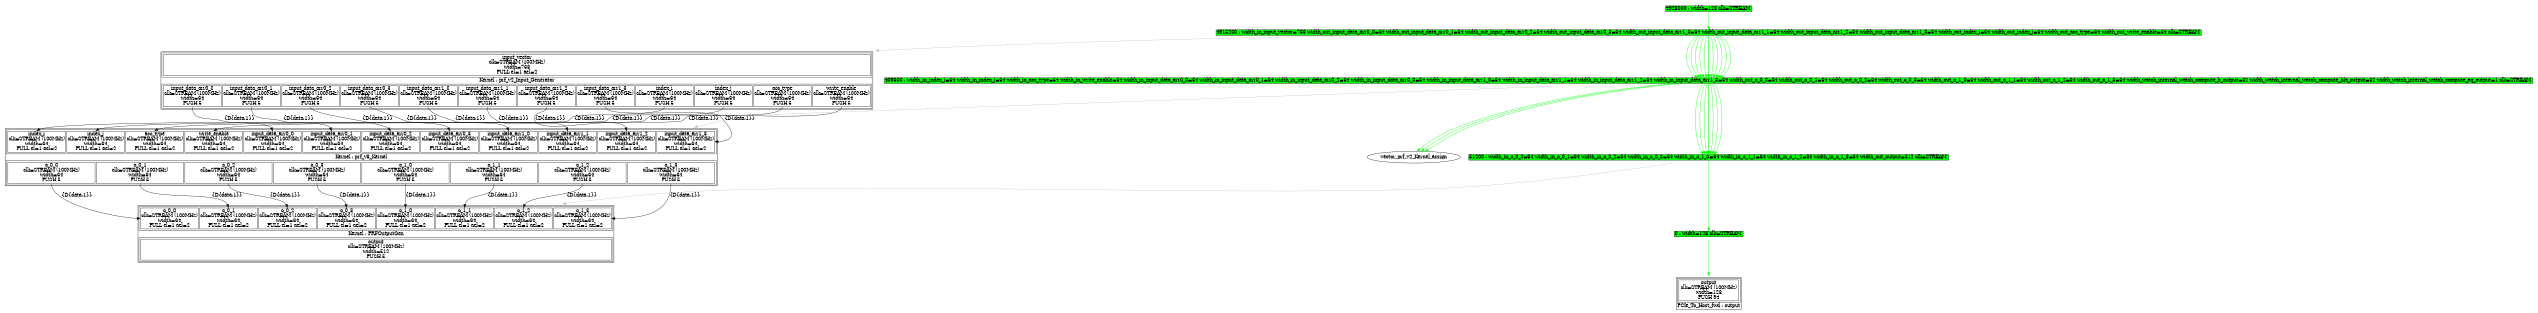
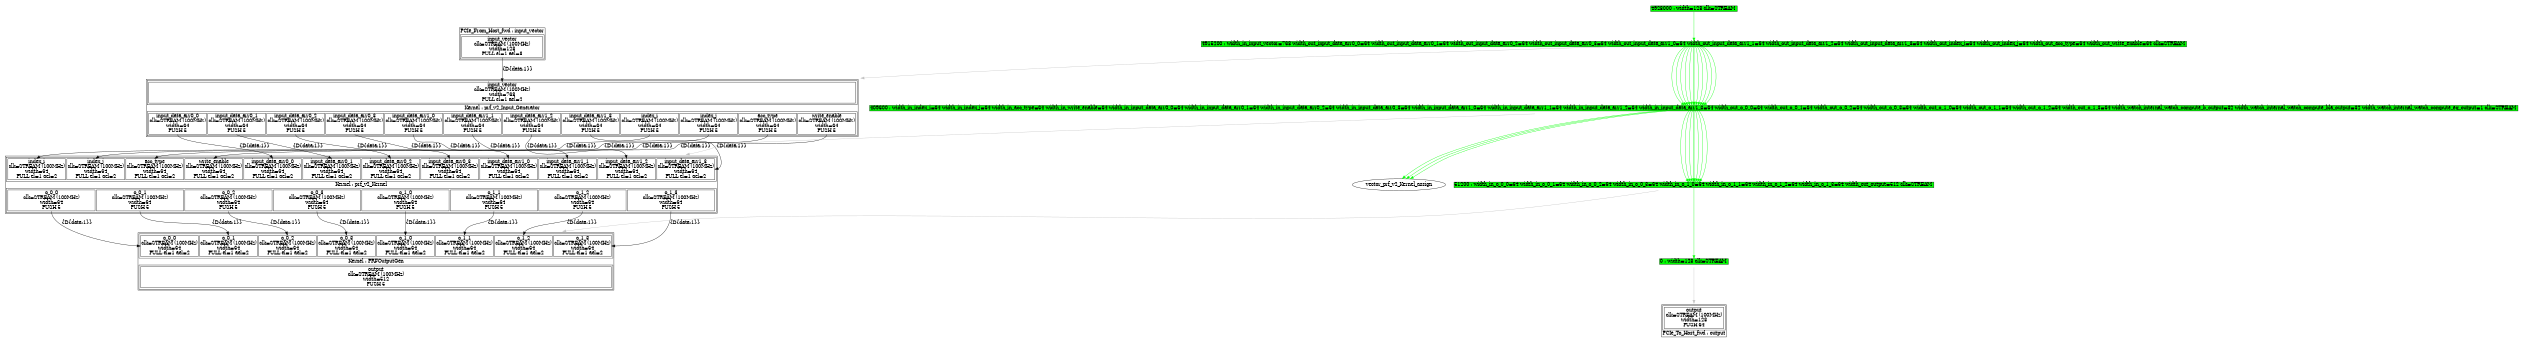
none -> (502, 44)
(361, 157) -> (361, 185)
(1709, 256) -> (1694, 284)
(1709, 298) -> (1694, 325)
